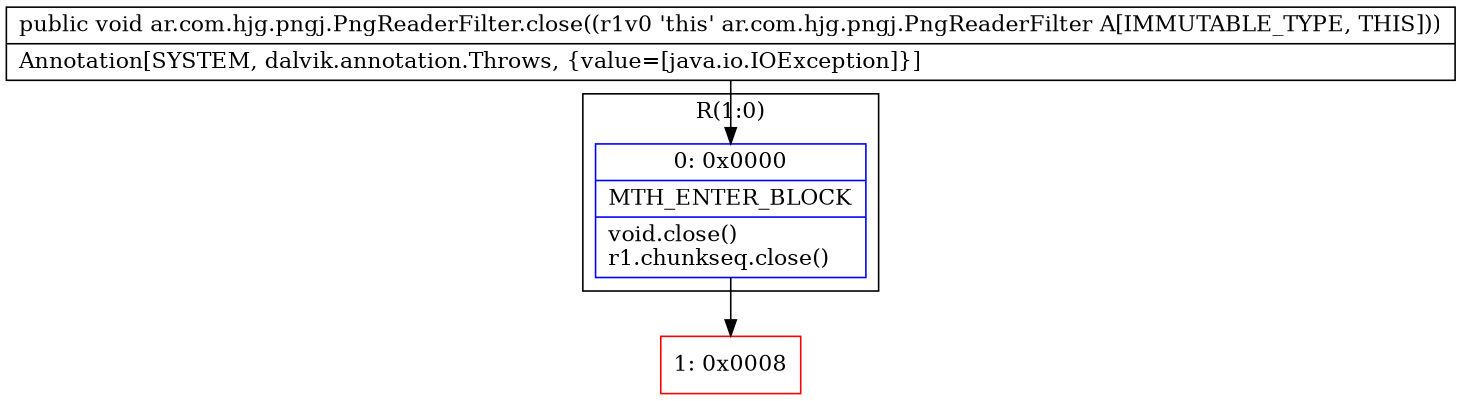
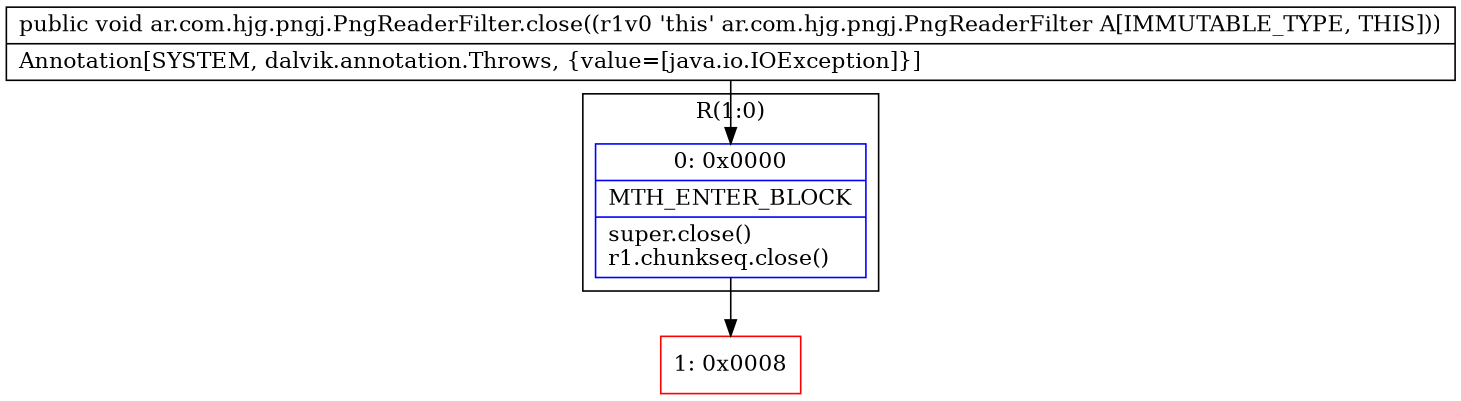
(673, 235) -> (681, 235)
